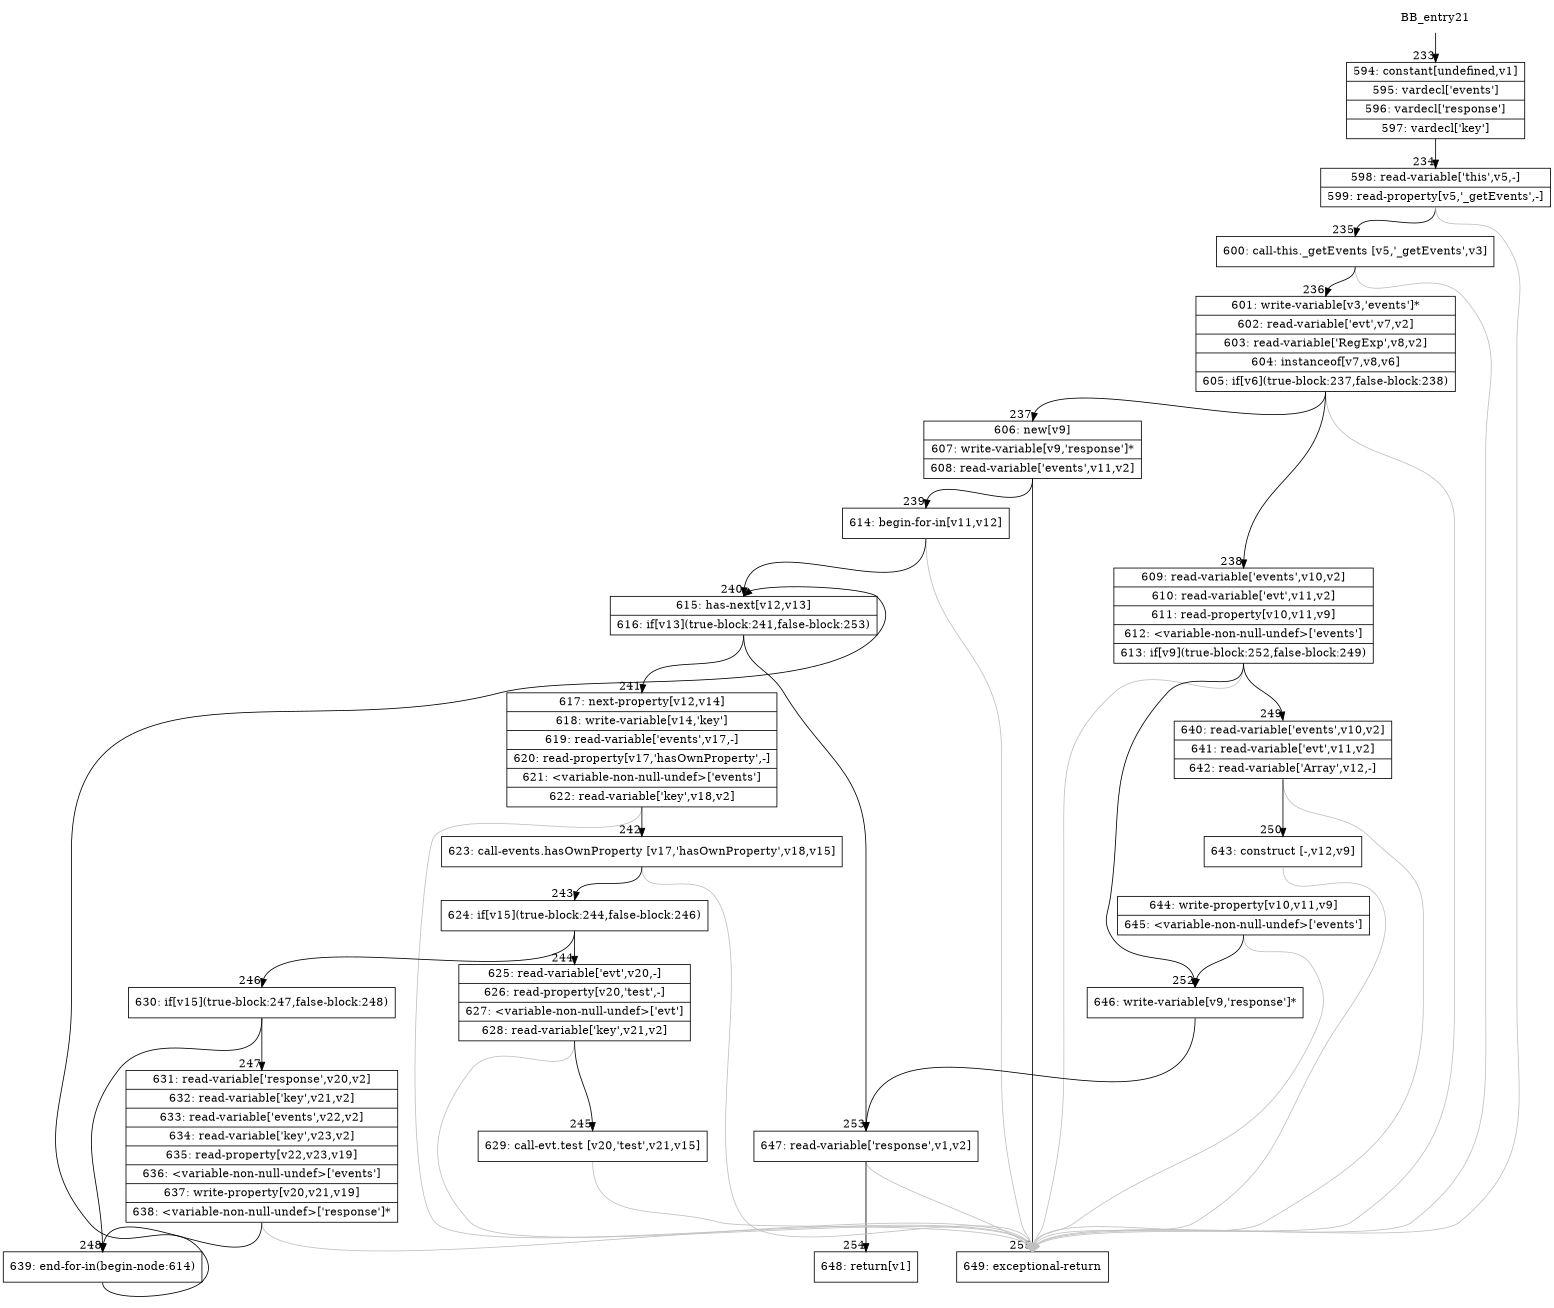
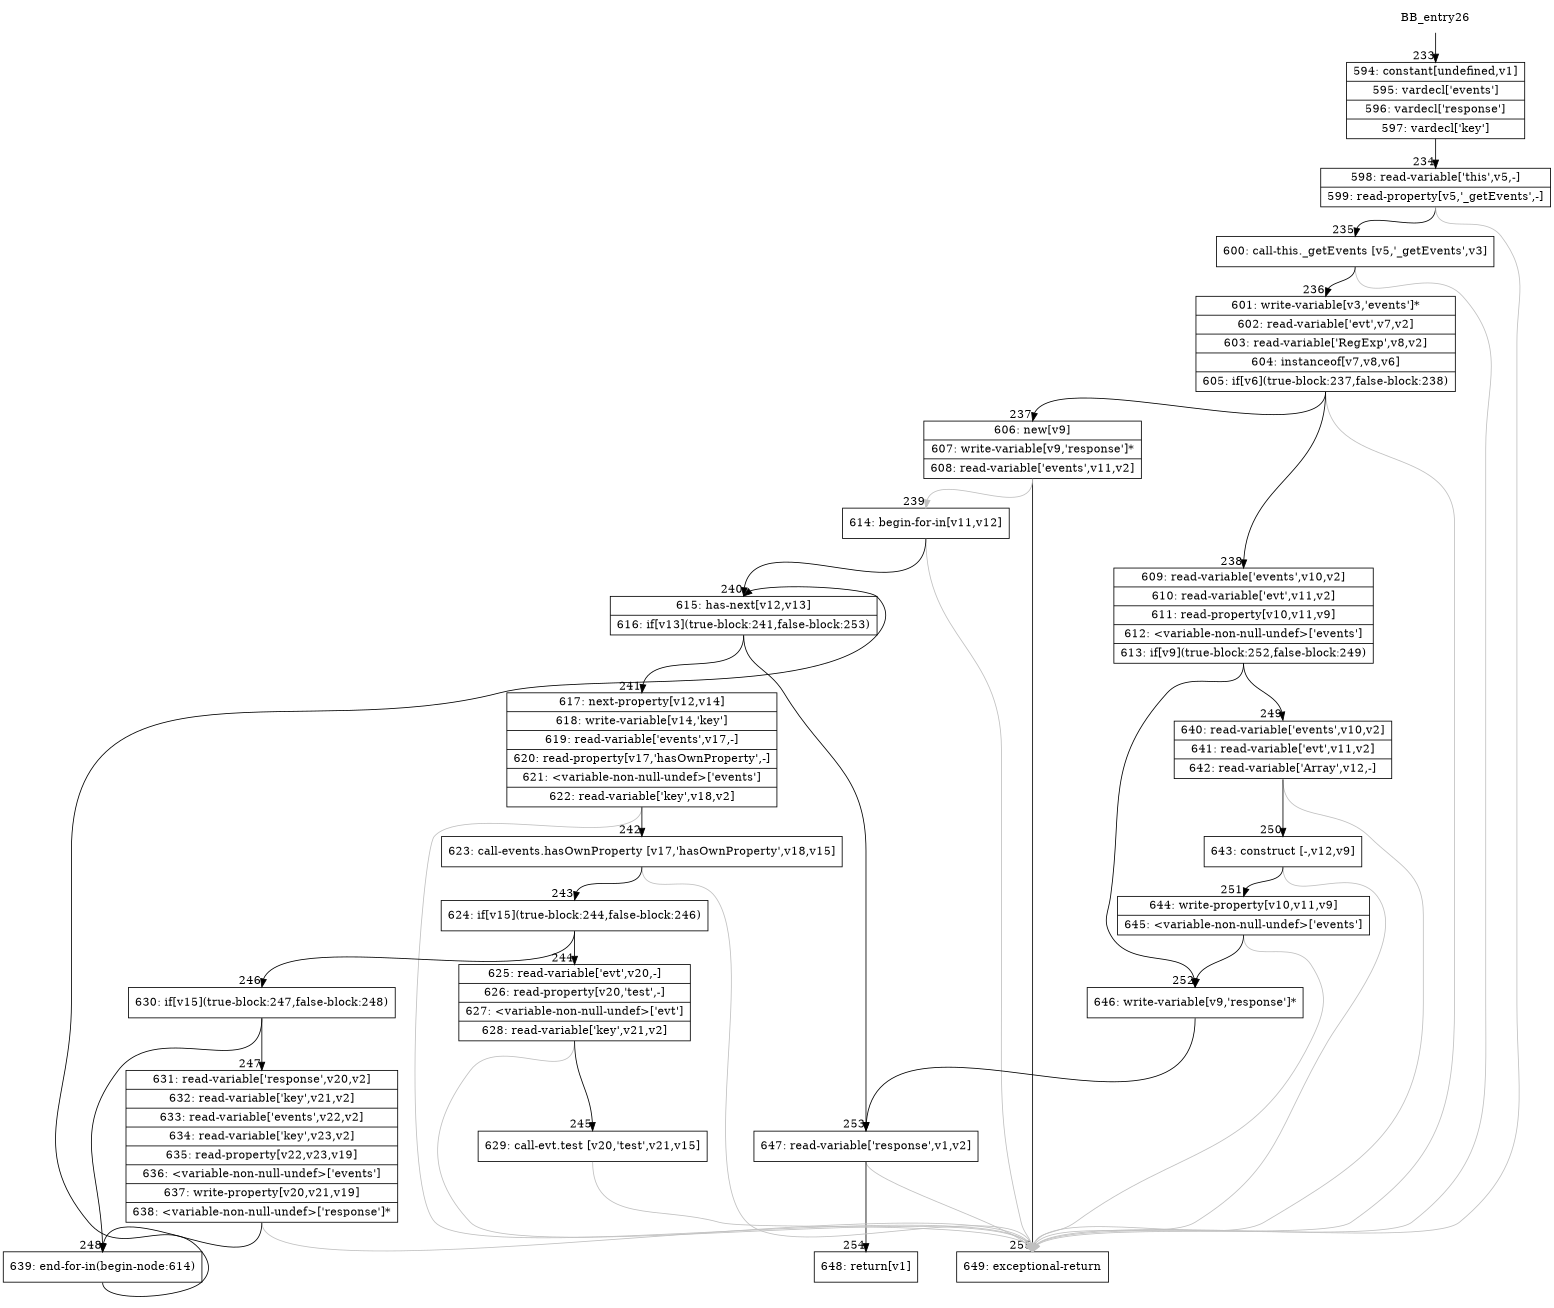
(1436, 18) -> (1436, 18)
(983, 494) -> (983, 494)
none -> (1267, 881)
(1064, 888) -> none
